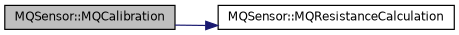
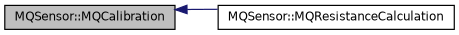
(190, 25) -> (202, 9)
